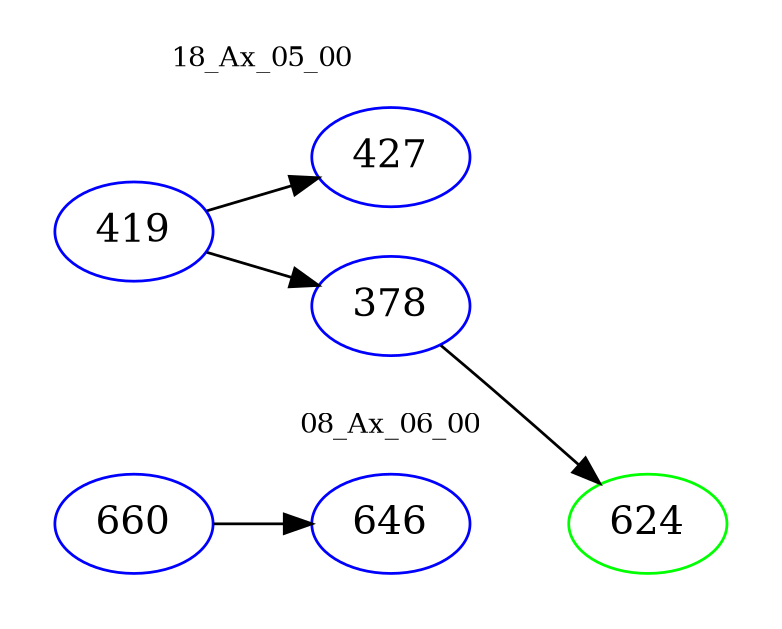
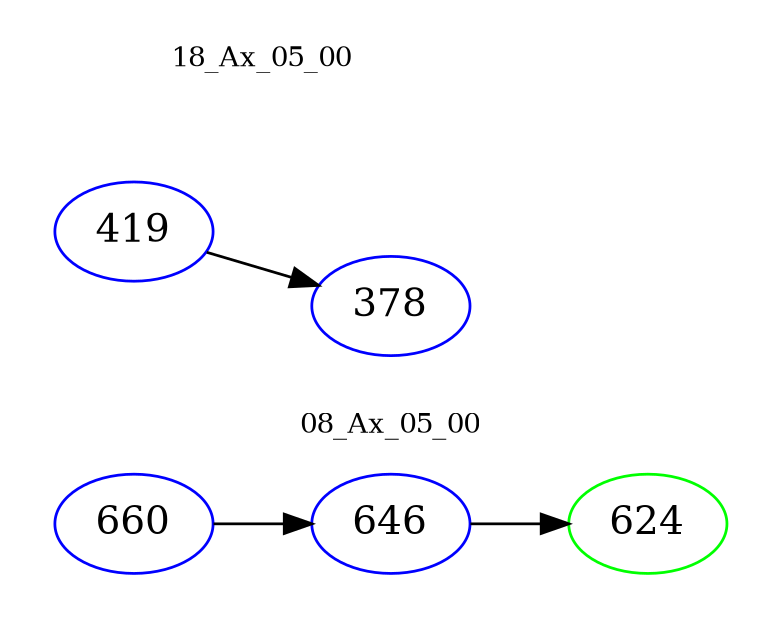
(391, 157) -> none
(524, 416) -> (506, 524)
(391, 426) -> (391, 426)
